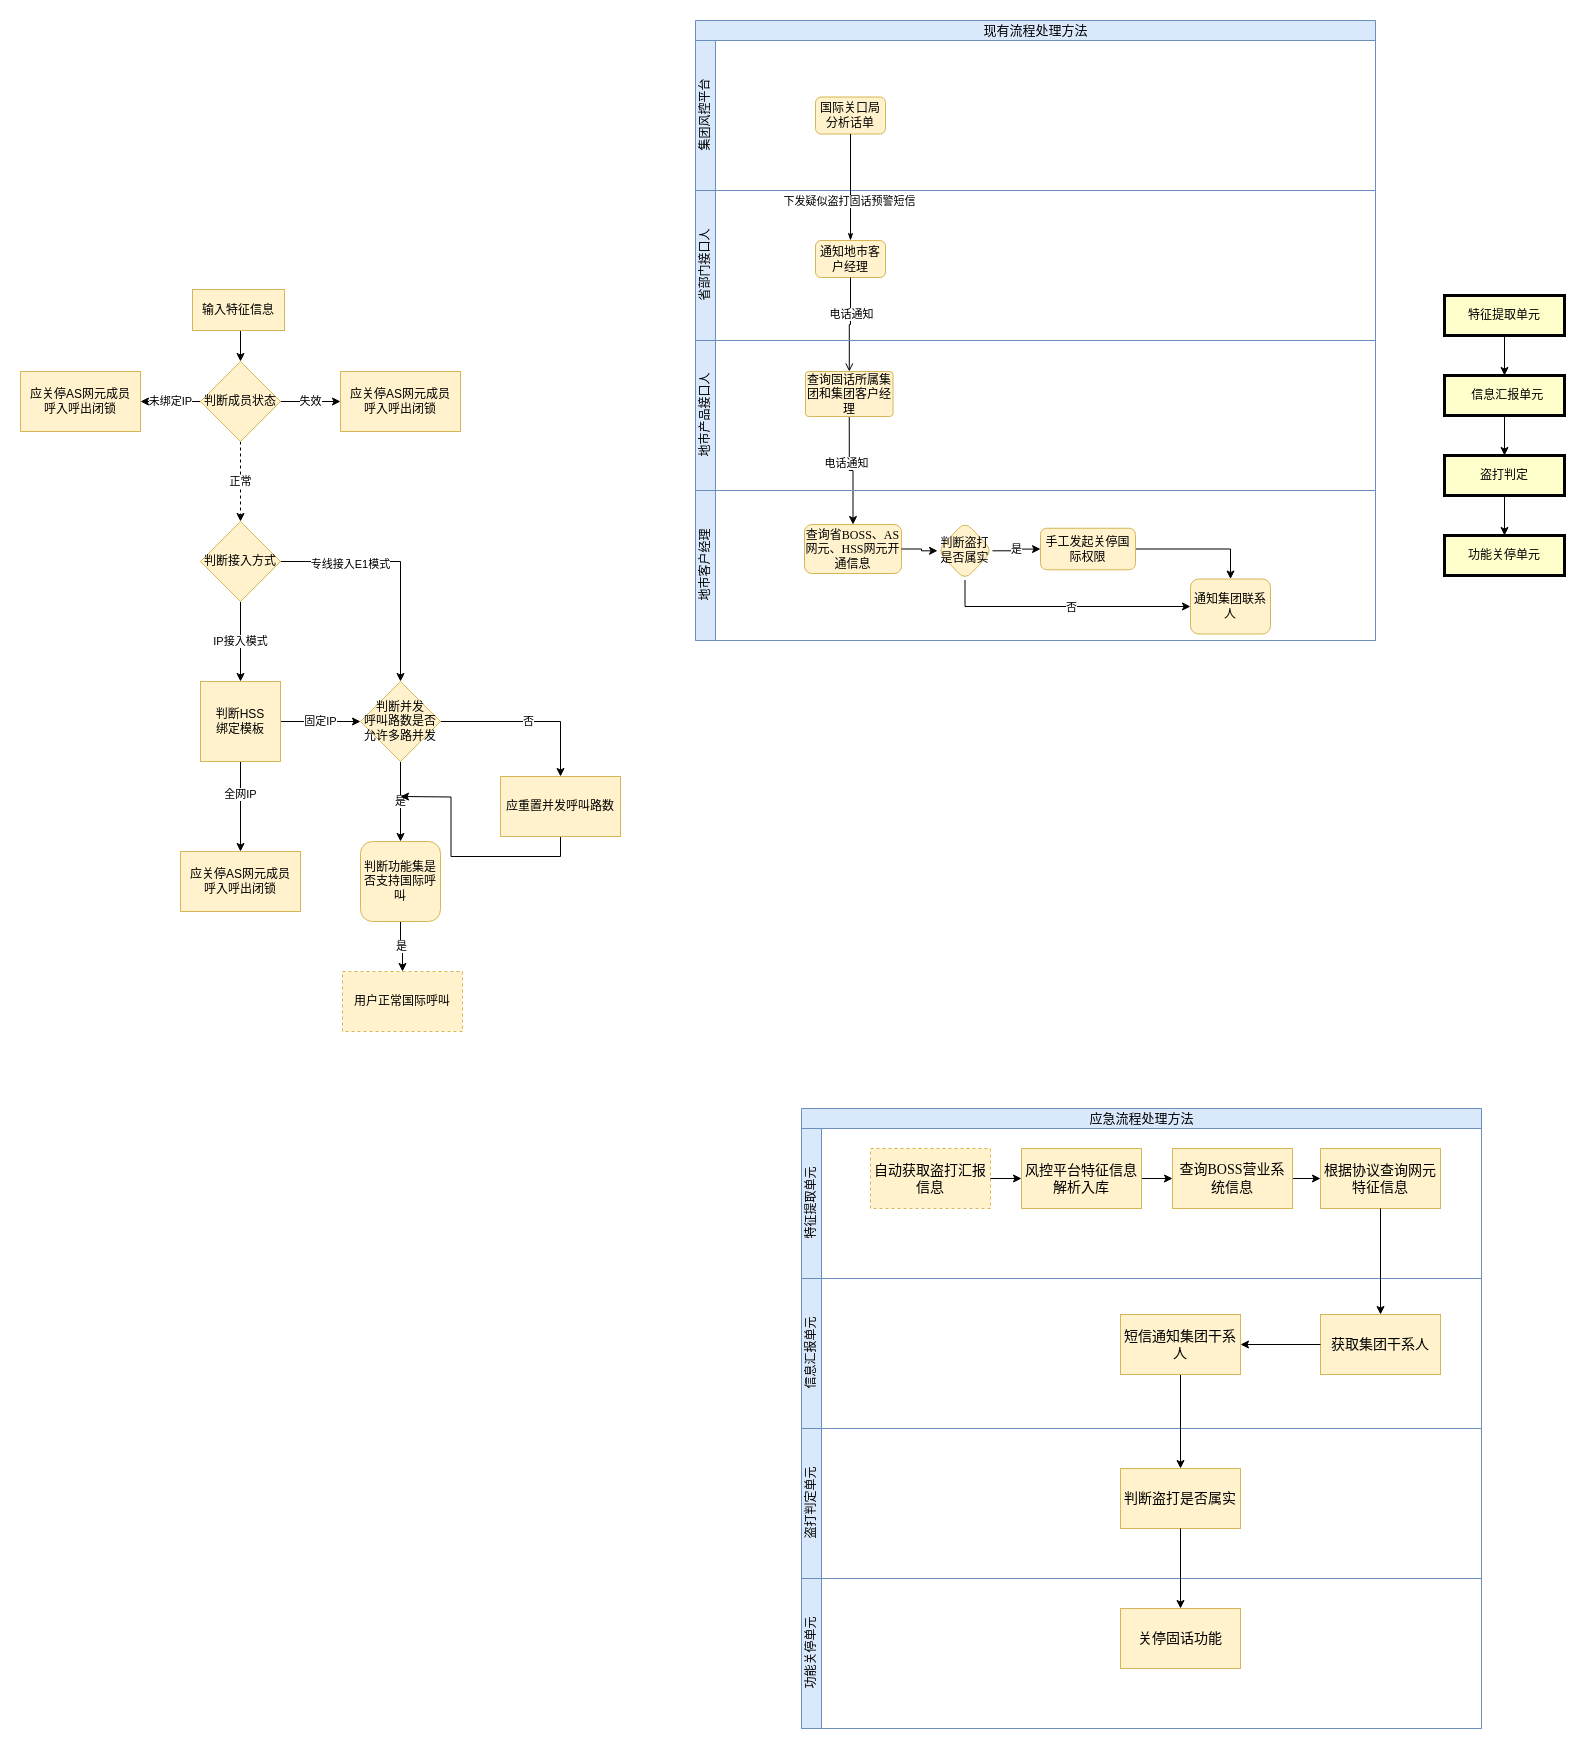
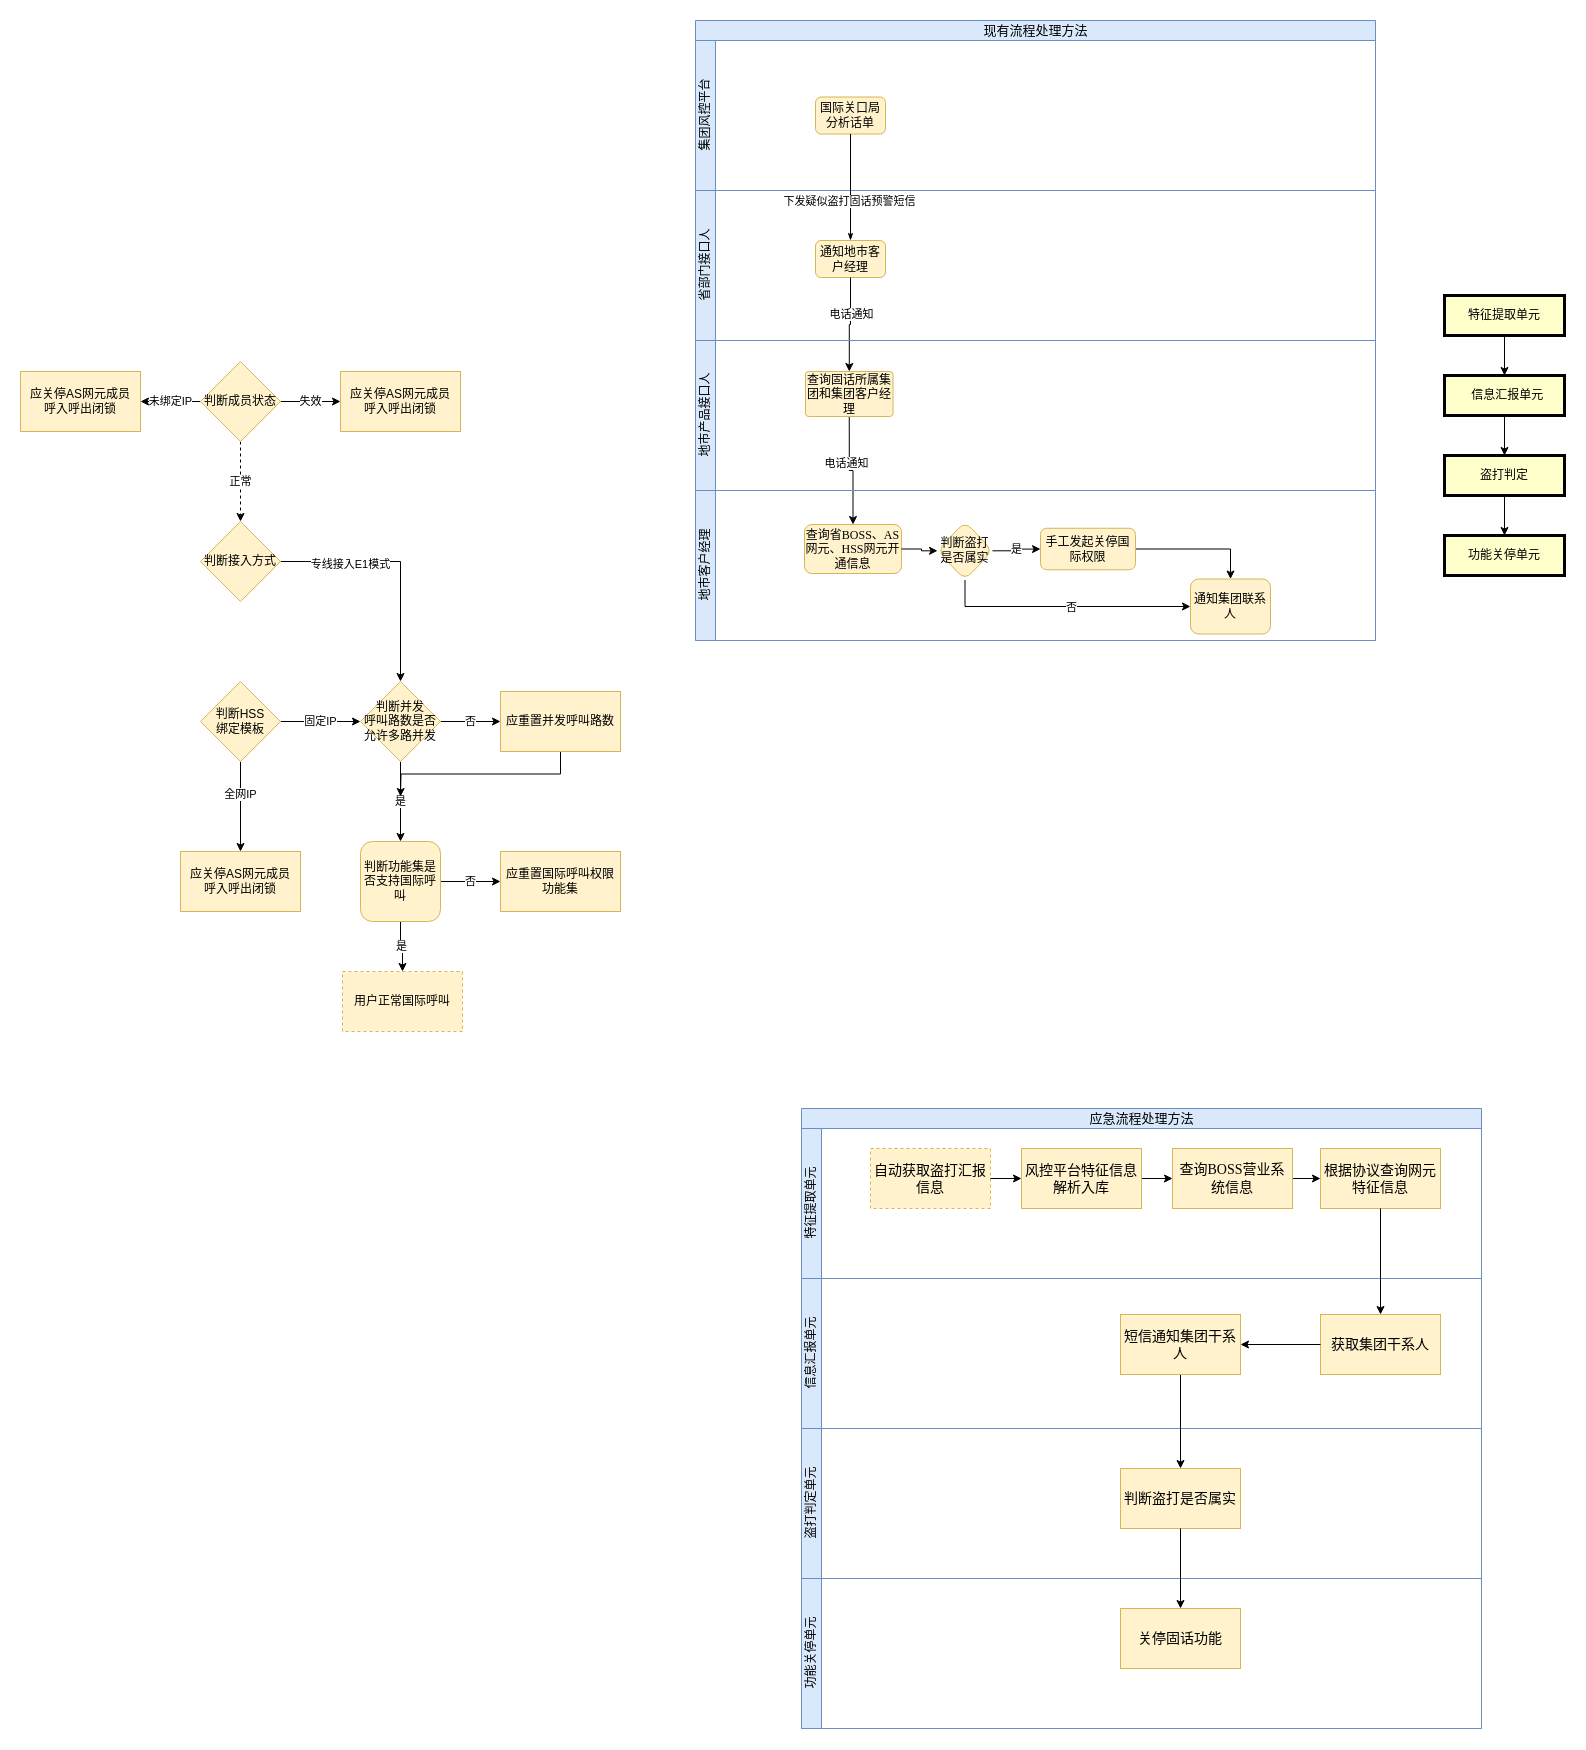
(239, 310) -> none
(241, 342) -> none
(849, 365) -> (849, 363)
(241, 638) -> none
(241, 722) -> (241, 722)
(561, 807) -> (561, 722)
none -> (467, 882)
none -> (561, 882)
